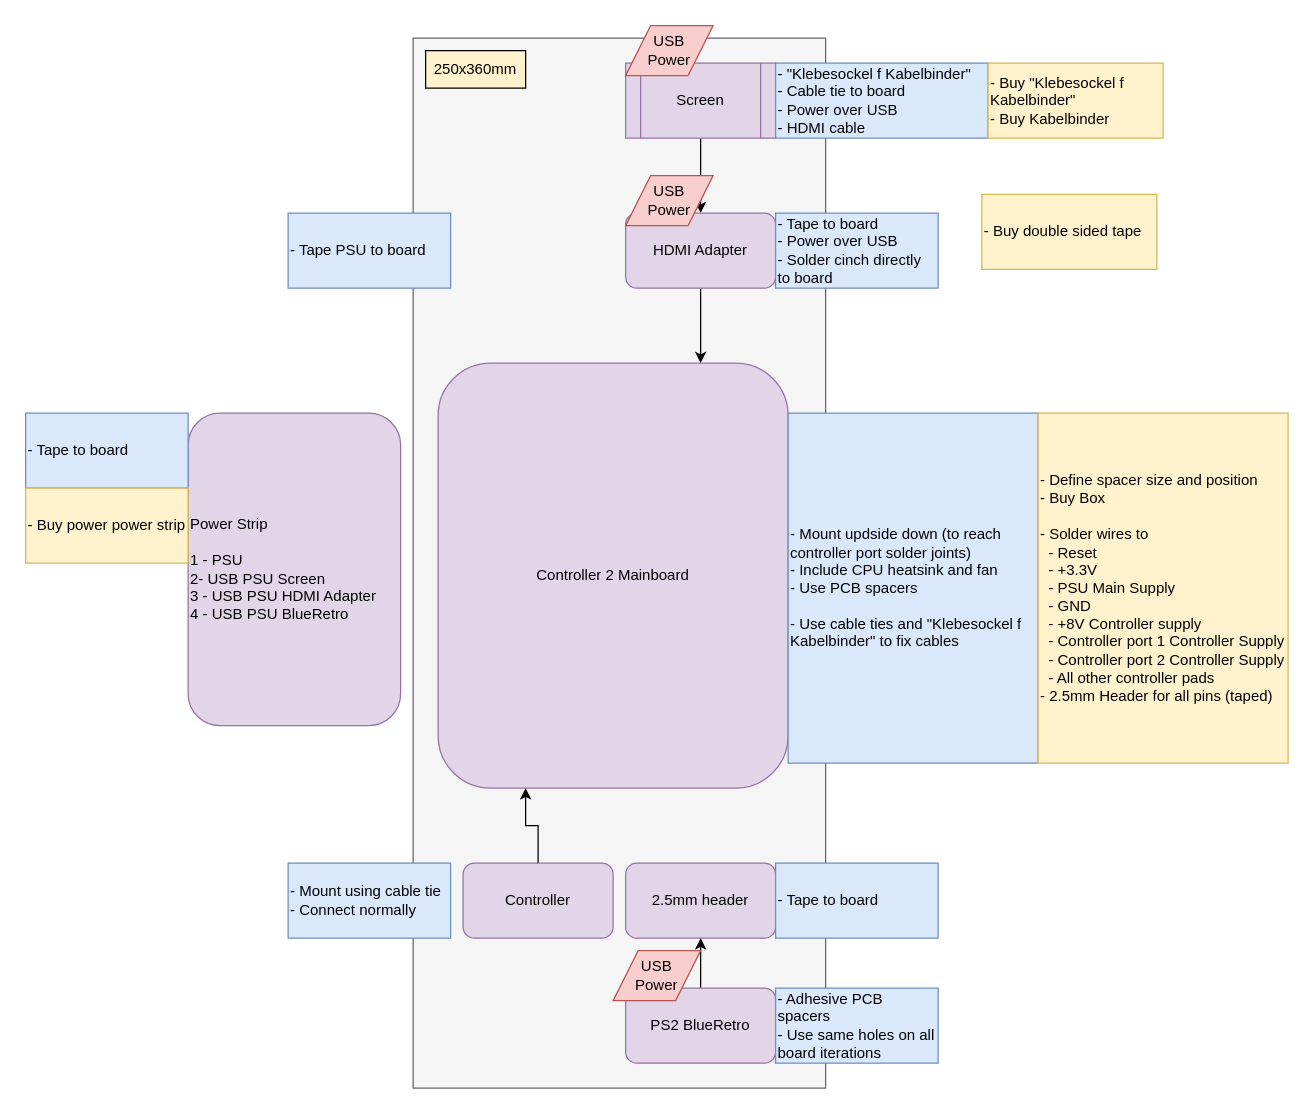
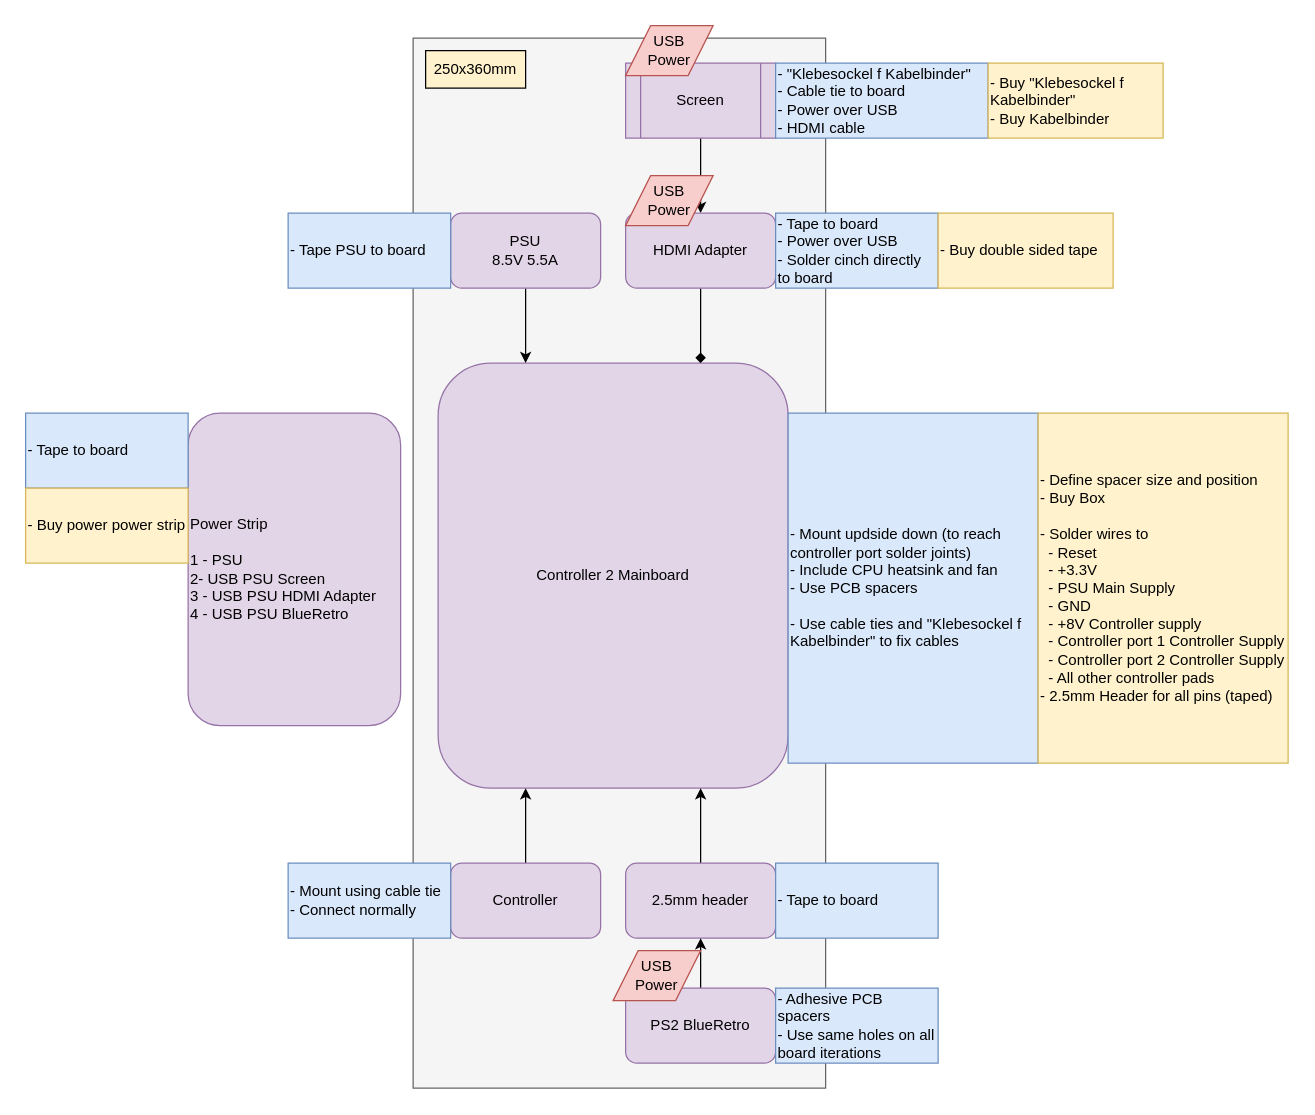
(1069, 232) -> (1026, 251)
none -> (526, 251)
none -> (526, 321)
(701, 353) -> (701, 352)
none -> (701, 830)
(538, 901) -> (526, 901)
